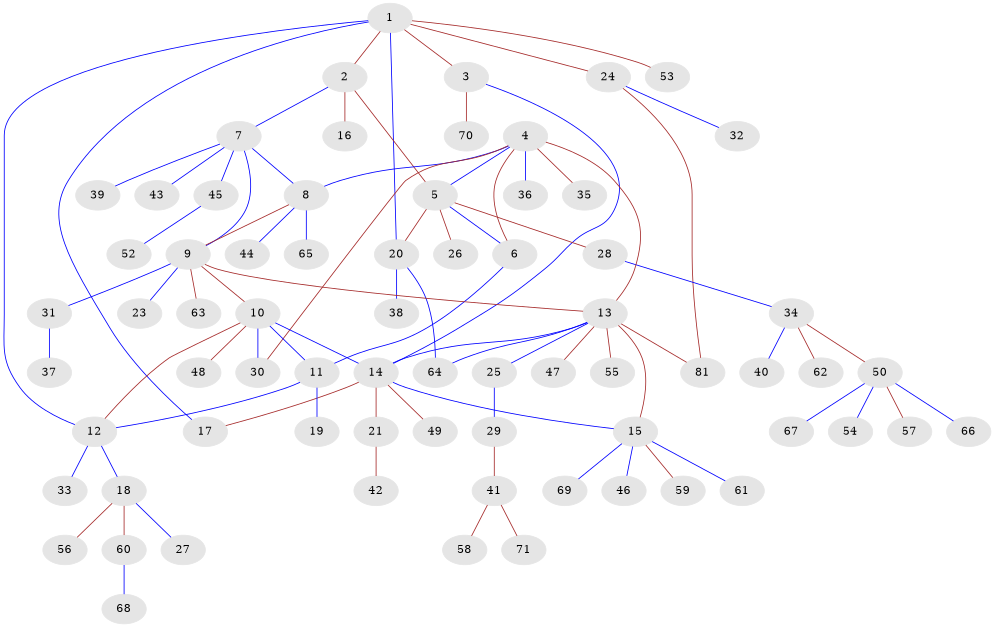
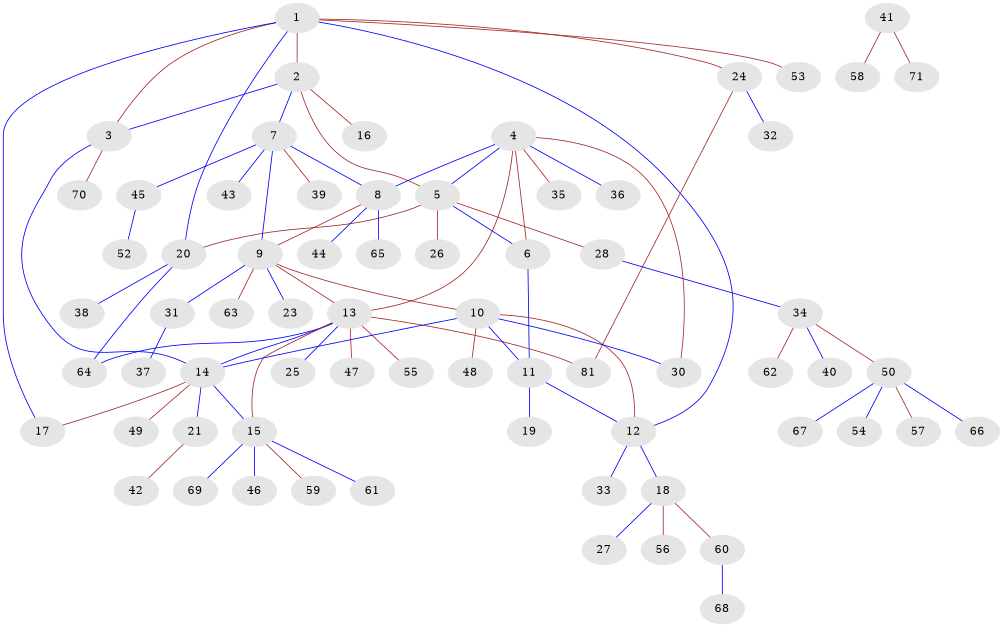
none -> (203, 107)
(167, 164) -> (297, 166)
(376, 402) -> (199, 402)
(494, 432) -> none
